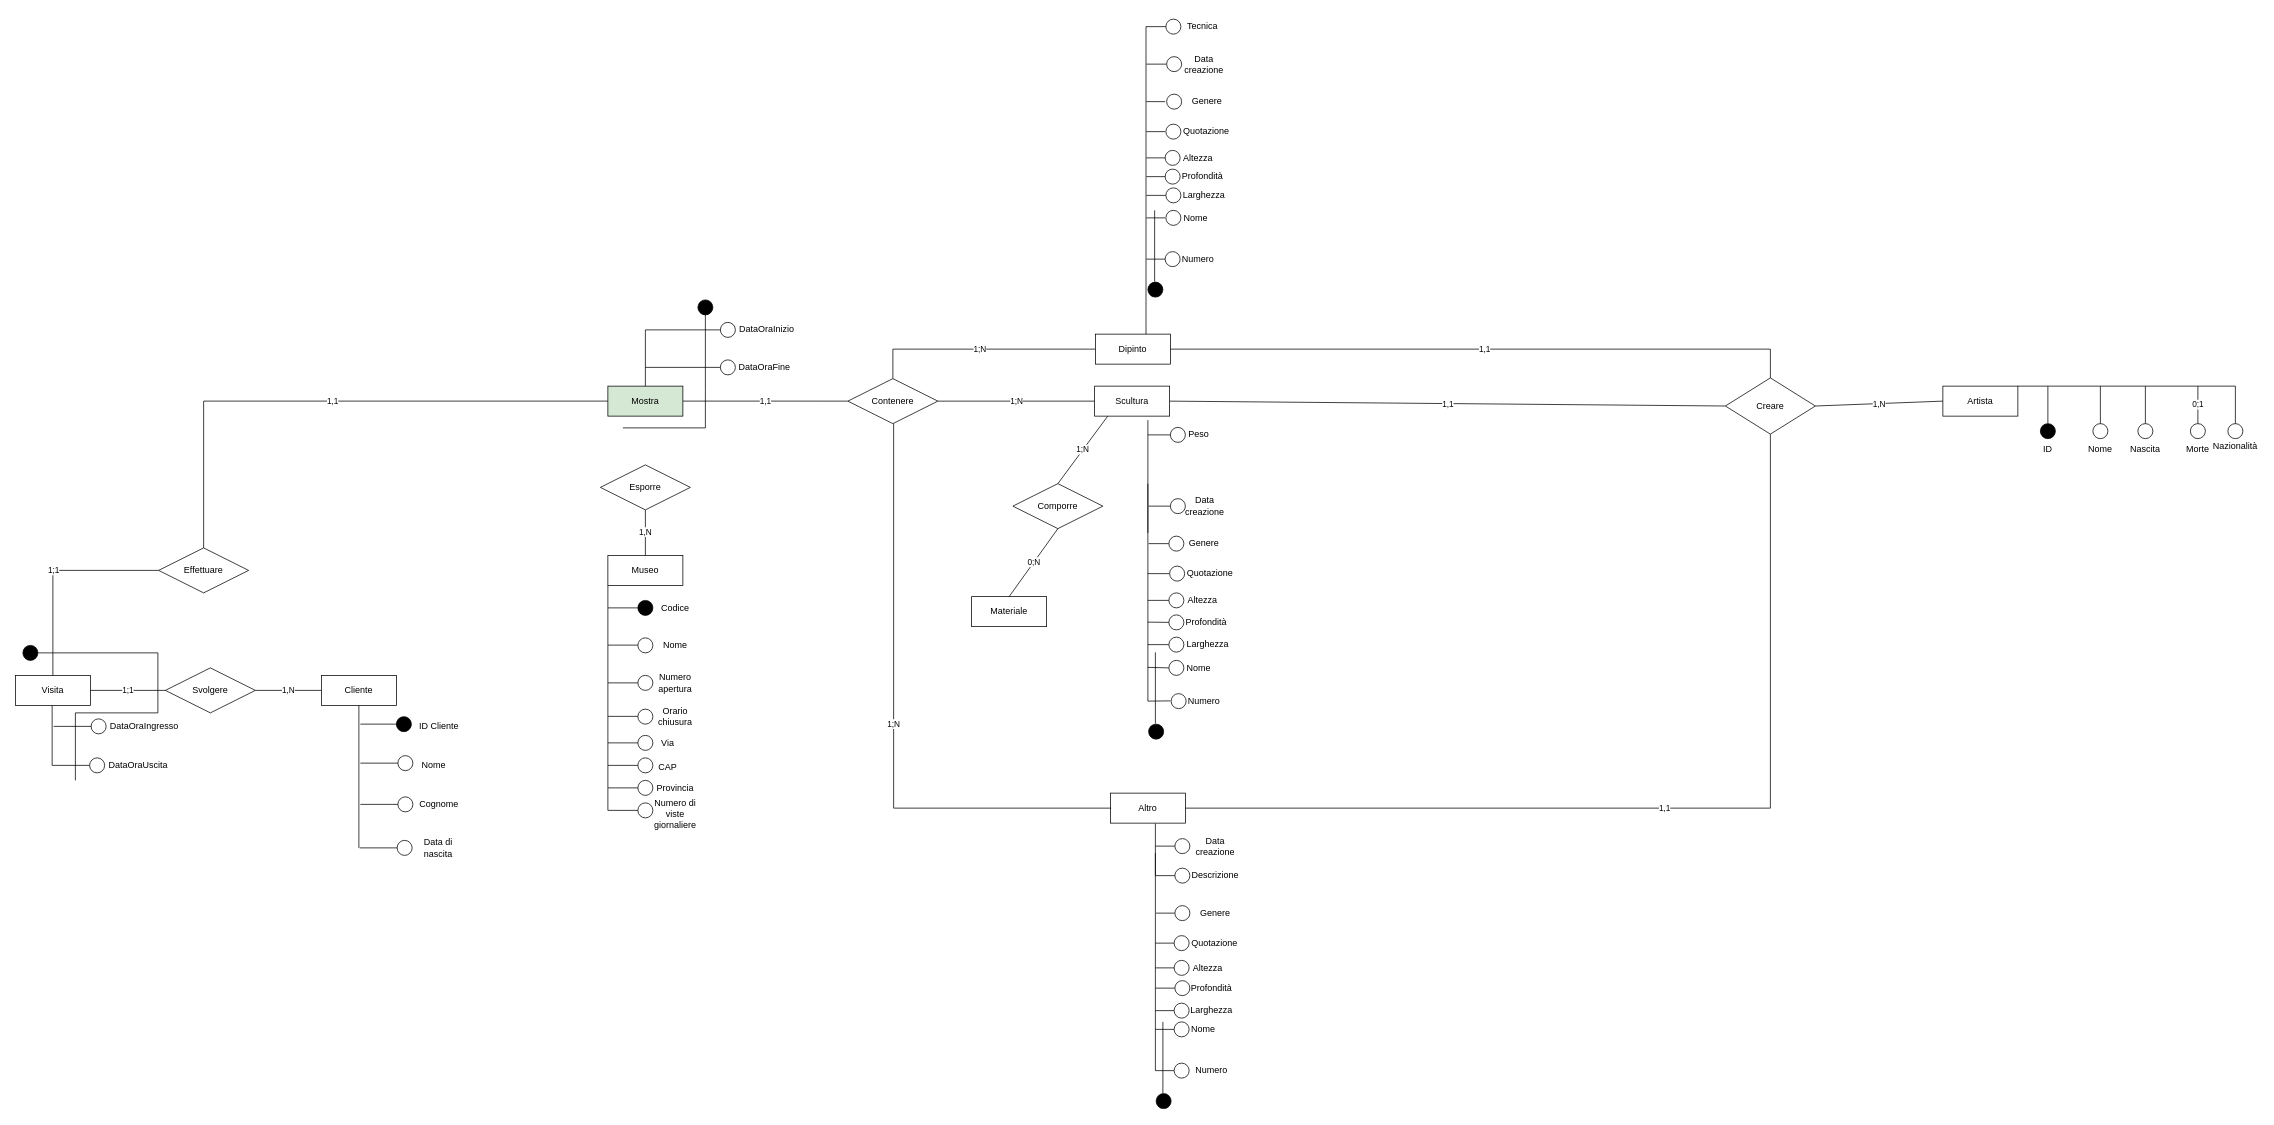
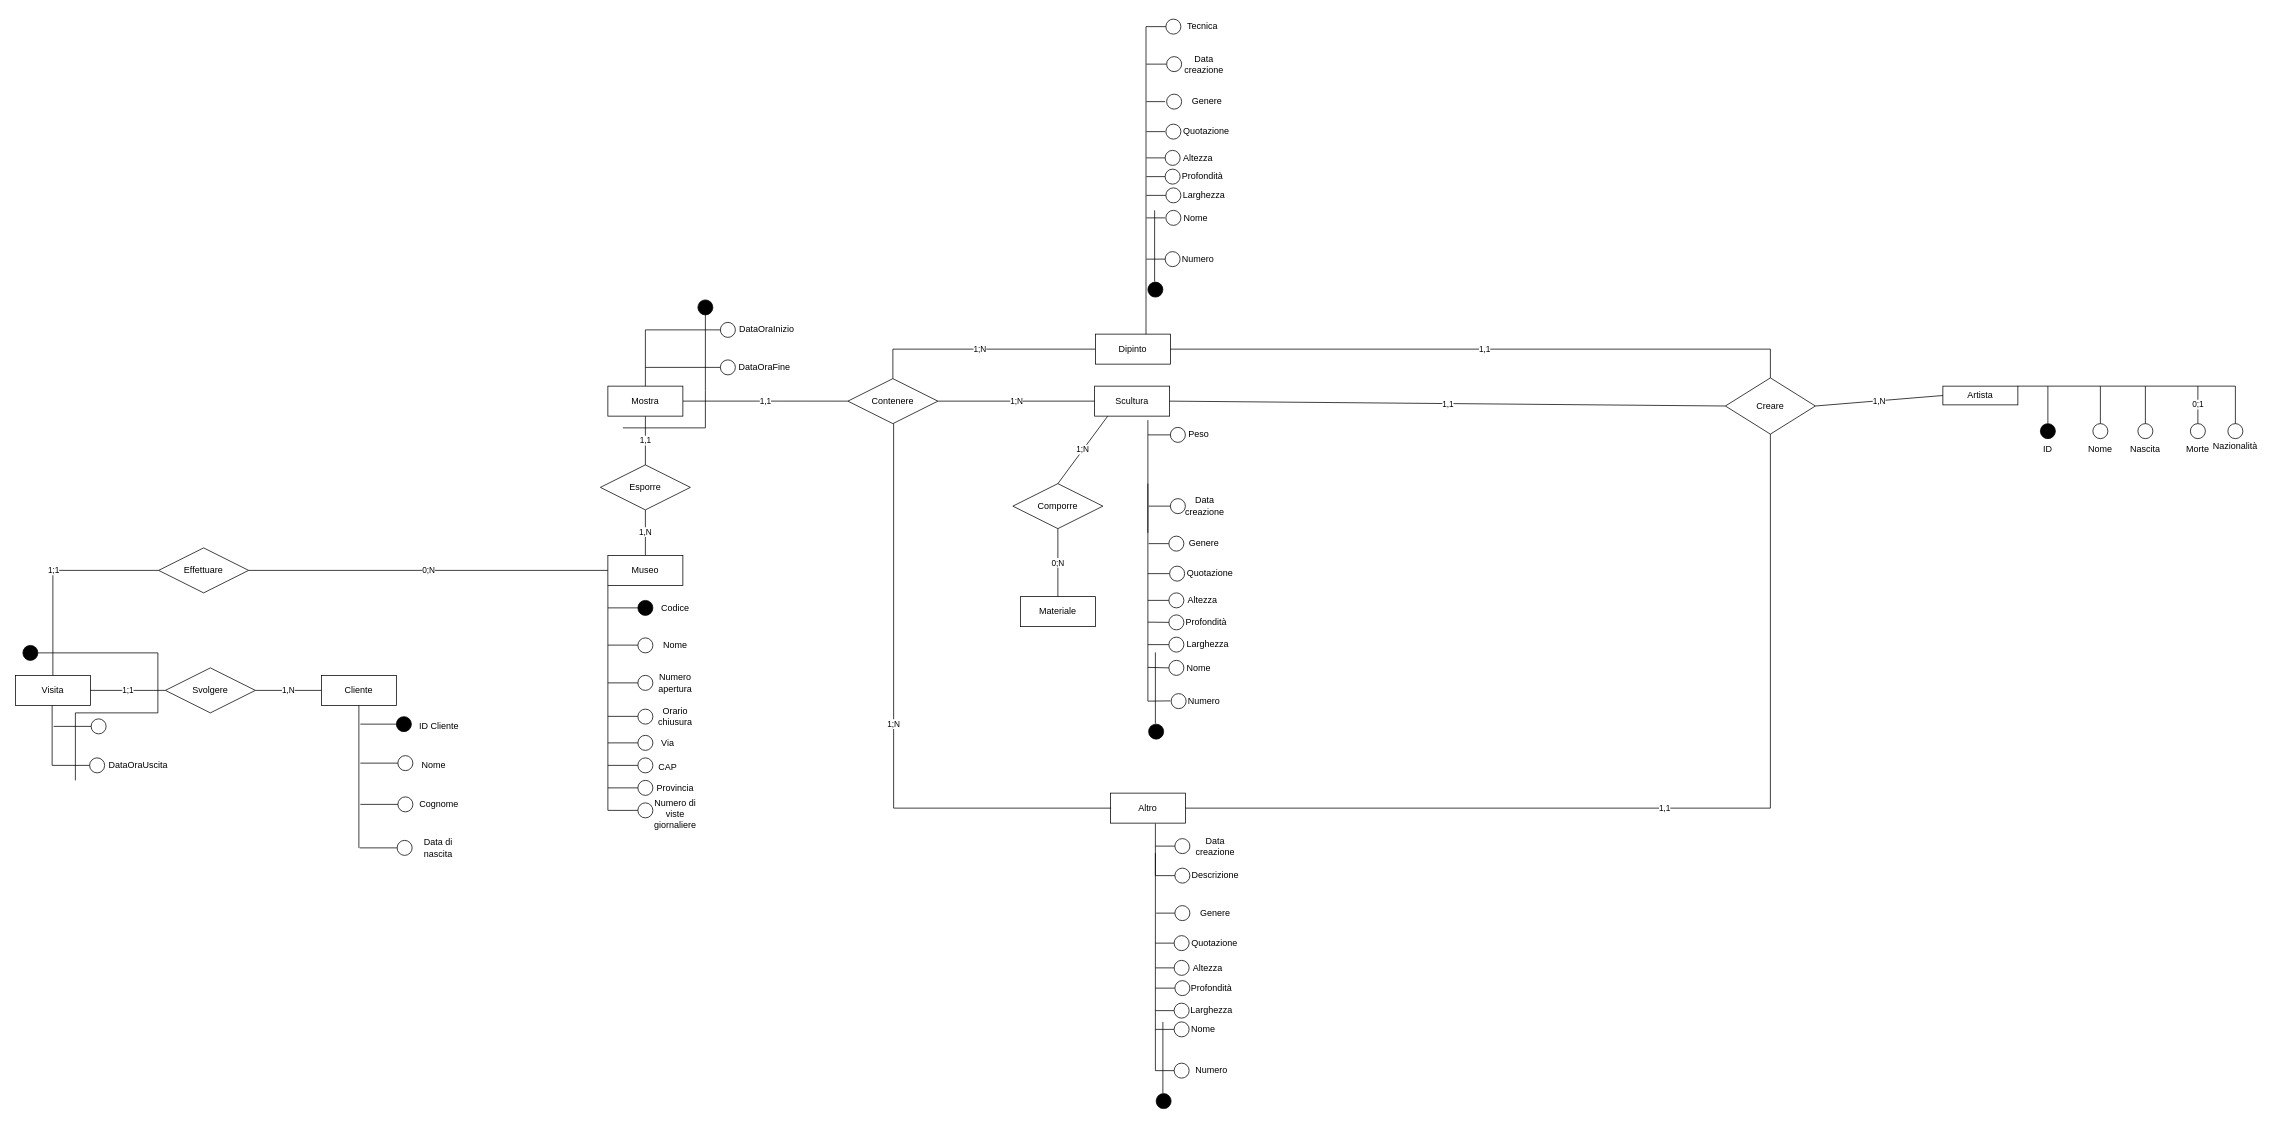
(645, 401) -> (645, 401)
(1980, 401) -> (1980, 396)
(204, 473) -> (645, 441)
none -> (428, 570)
(1009, 612) -> (1058, 612)
(144, 726) -> none
